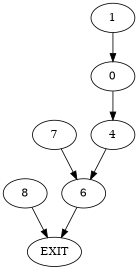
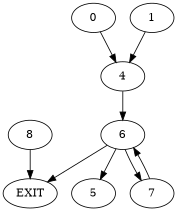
(113, 43) -> (139, 43)
none -> (131, 162)
none -> (94, 193)
